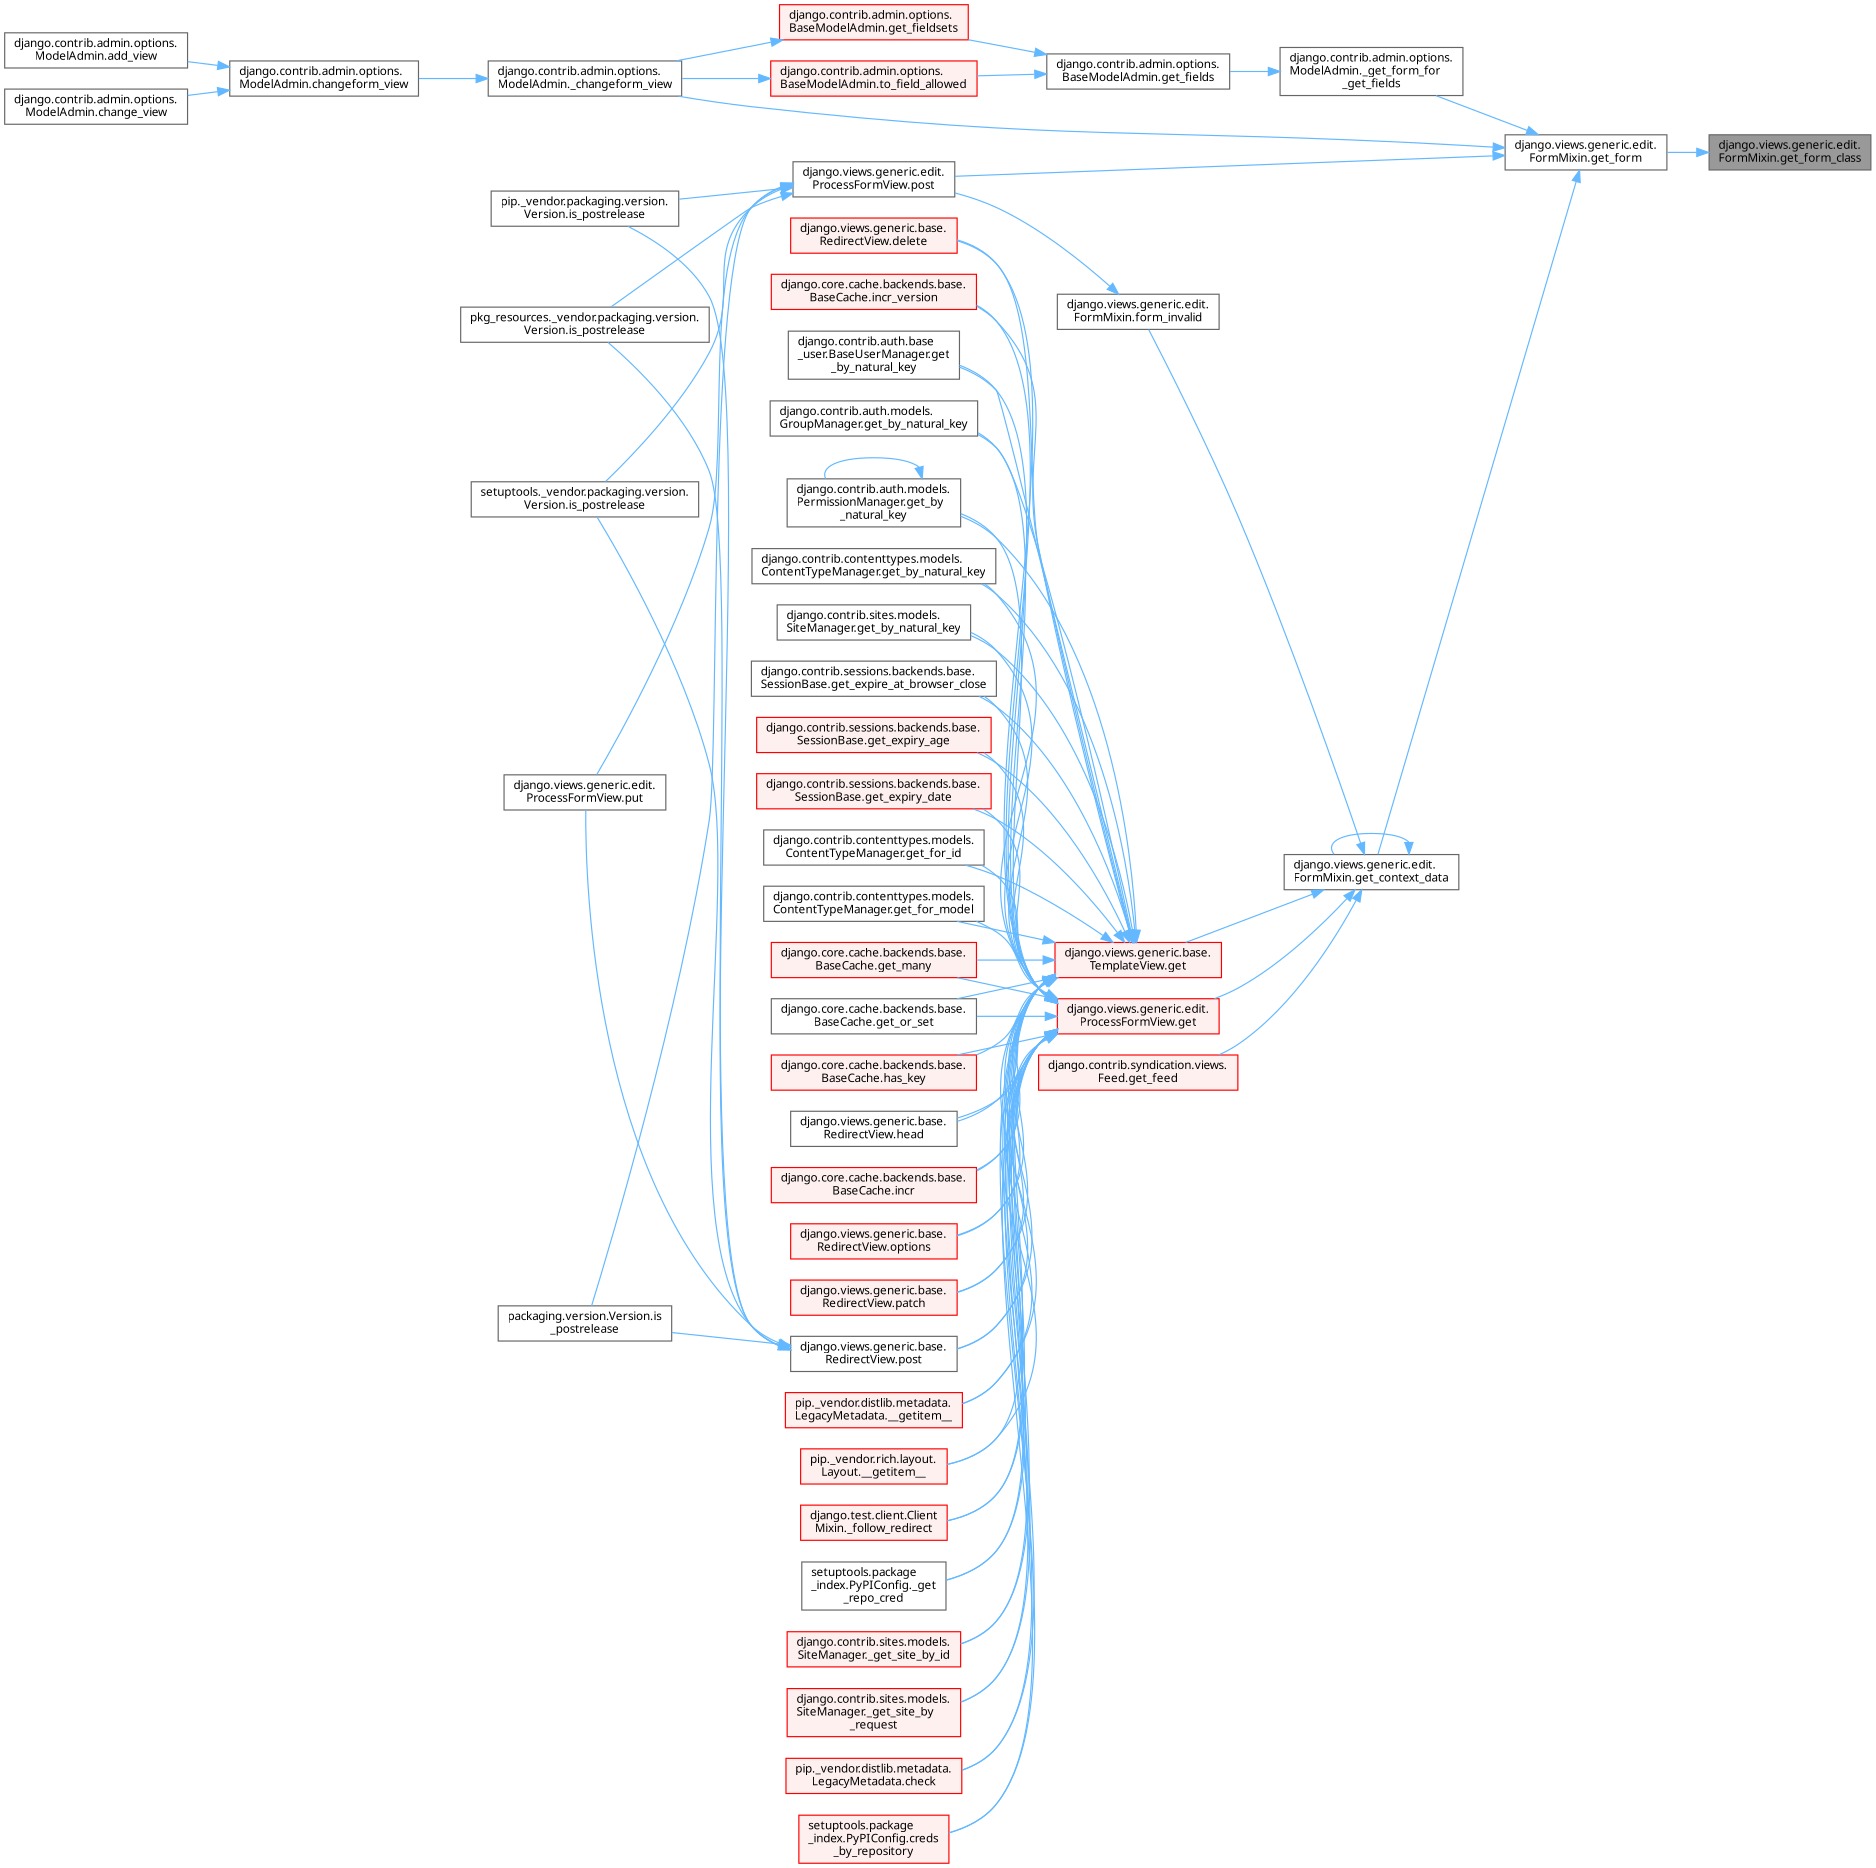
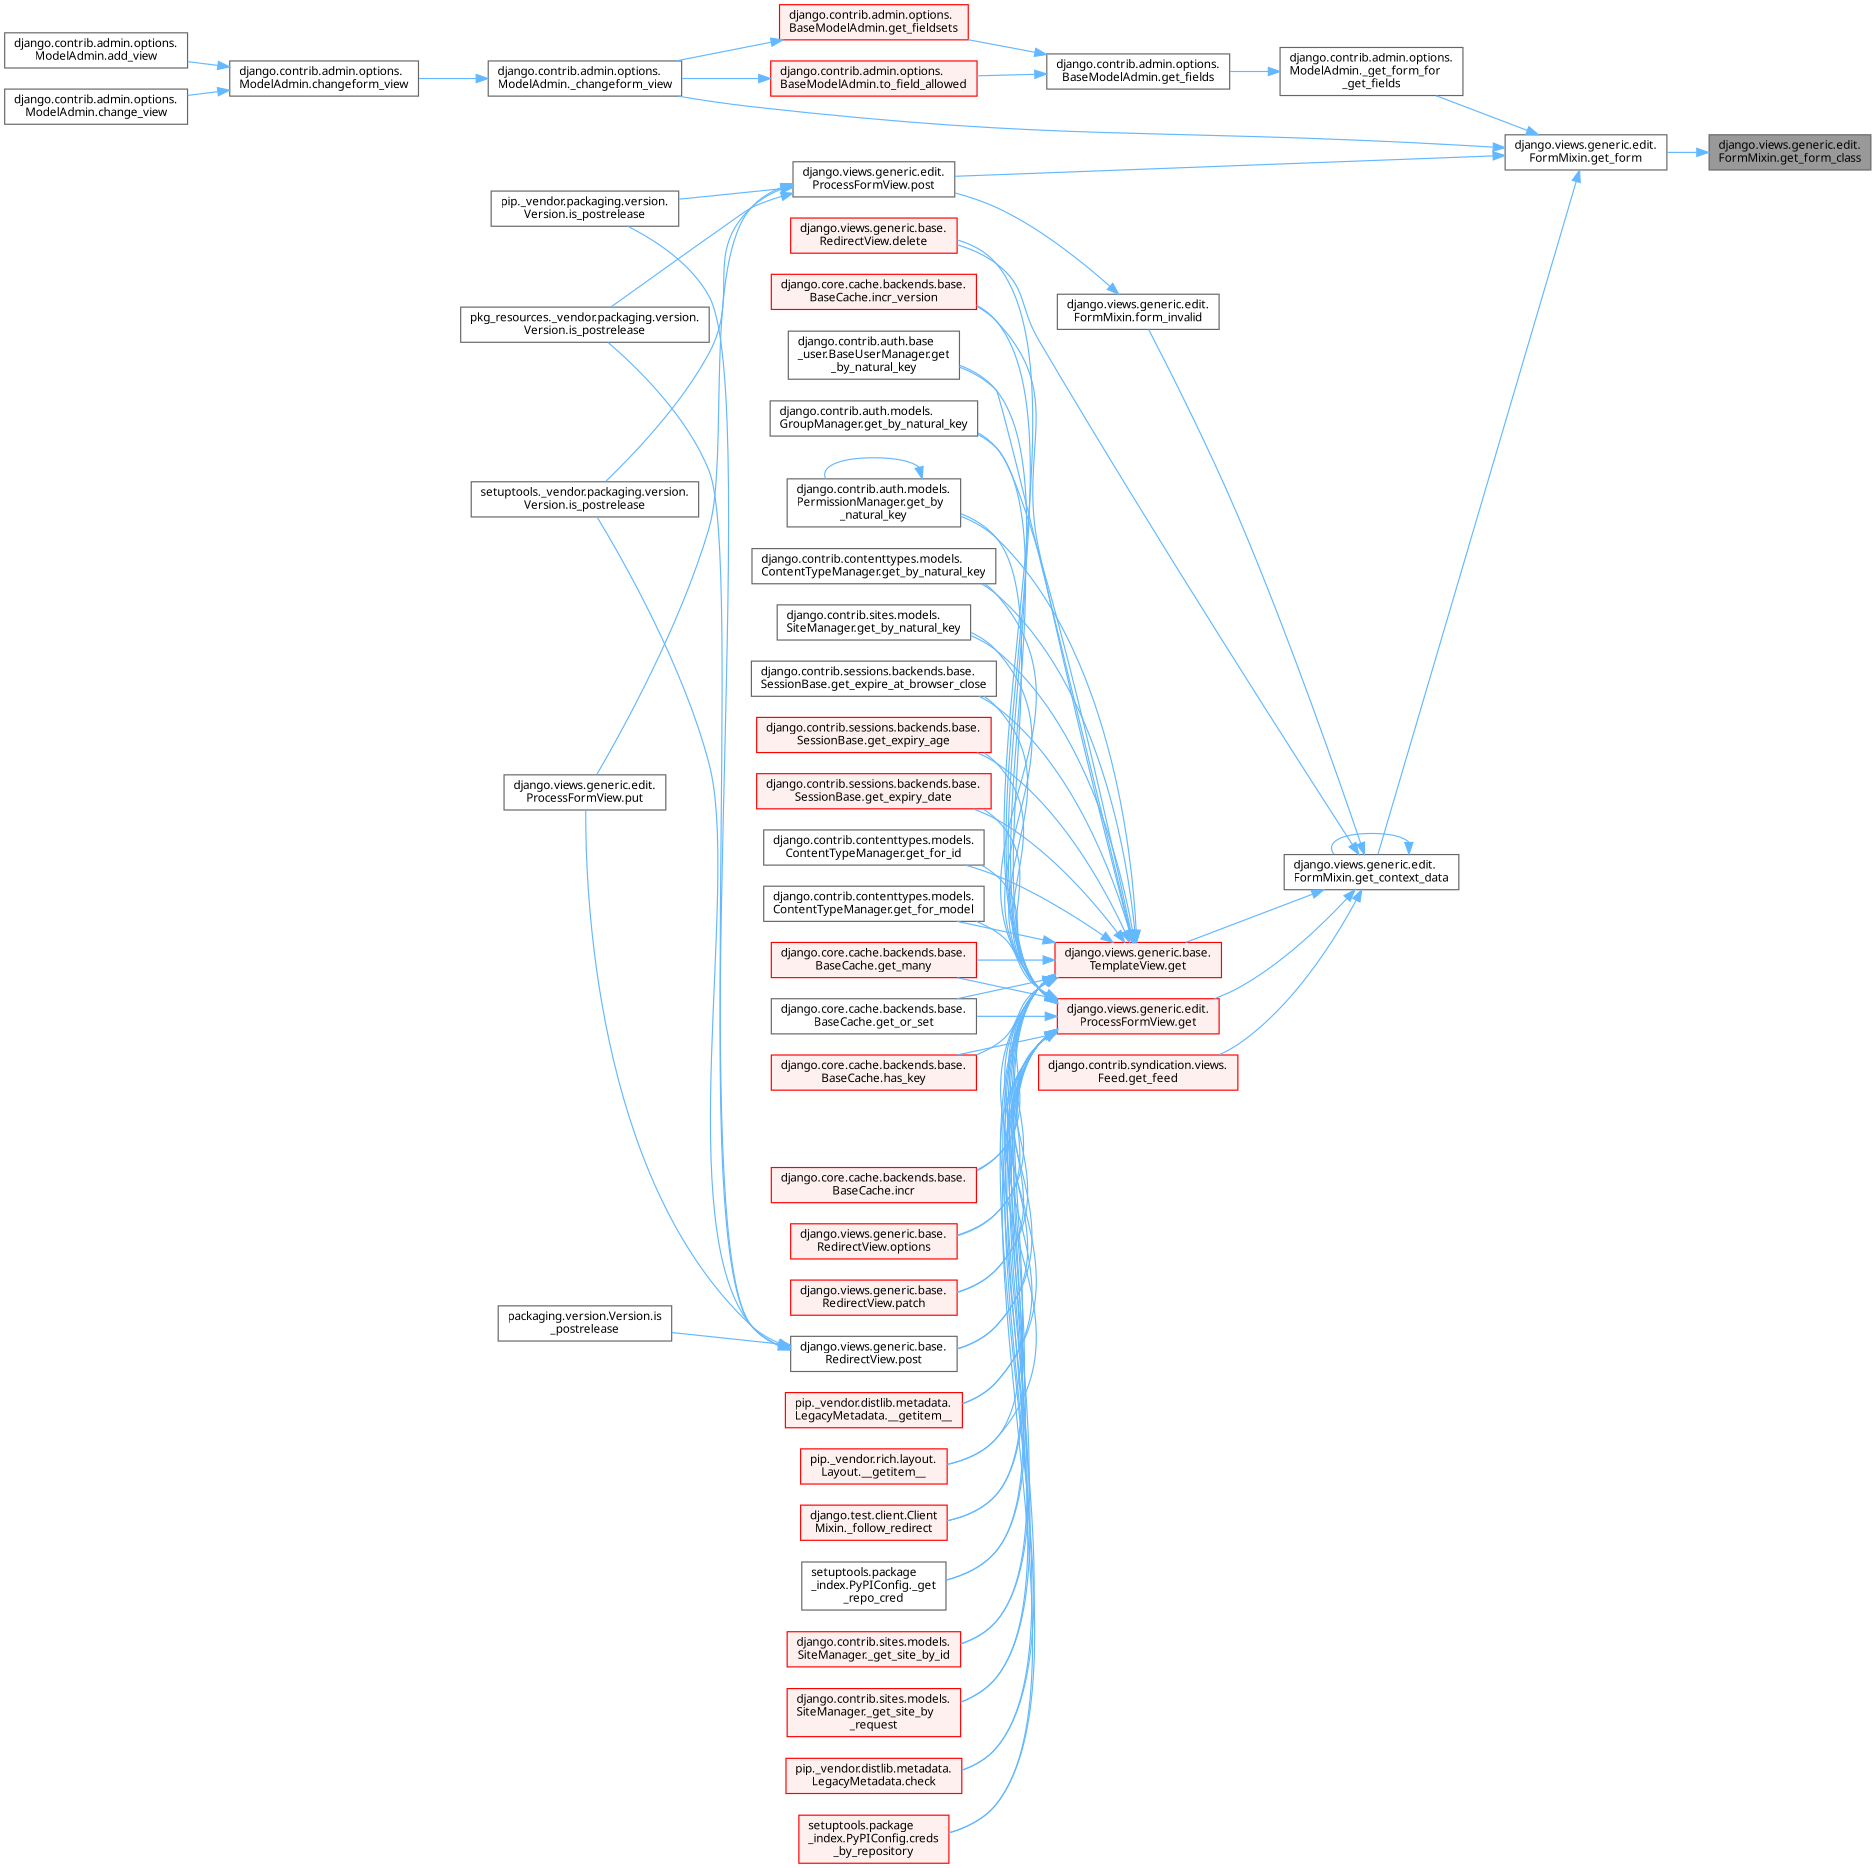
(1044, 576) -> (1158, 537)
(713, 744) -> none
(874, 1129) -> none
